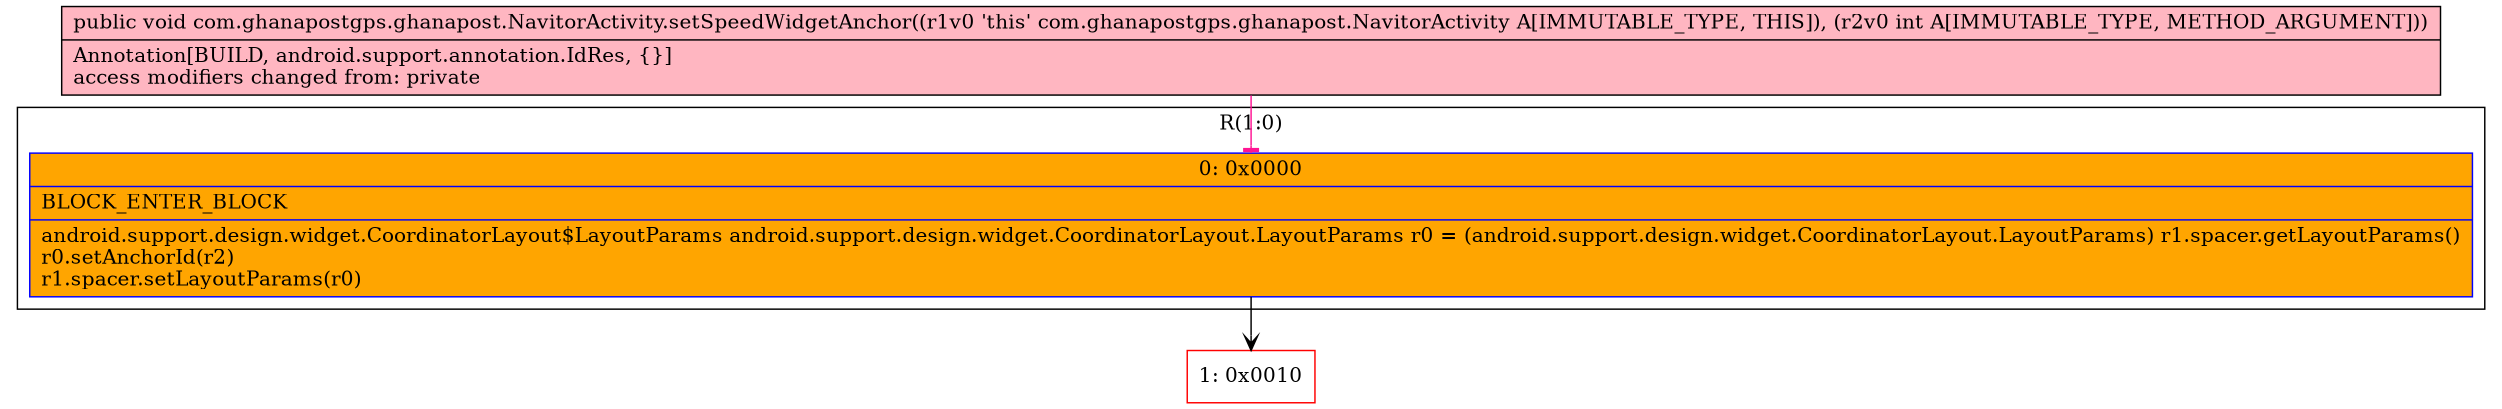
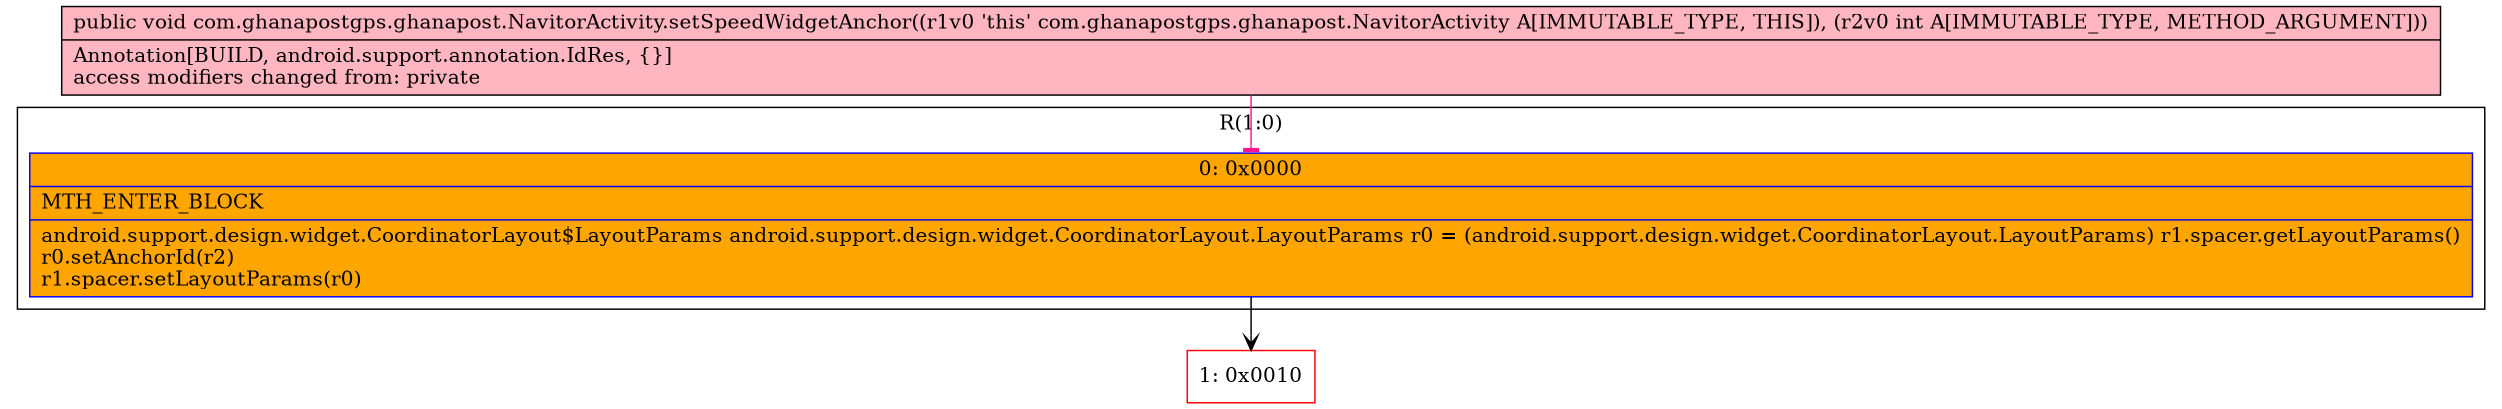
(165, 202) -> (153, 202)
